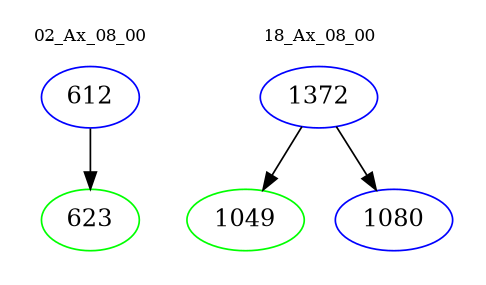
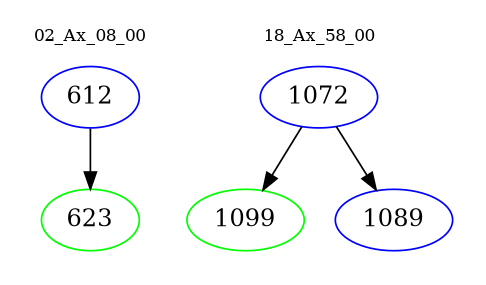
(320, 37) -> (320, 37)
(319, 97) -> (319, 97)
(246, 220) -> (246, 220)
(394, 220) -> (394, 220)
